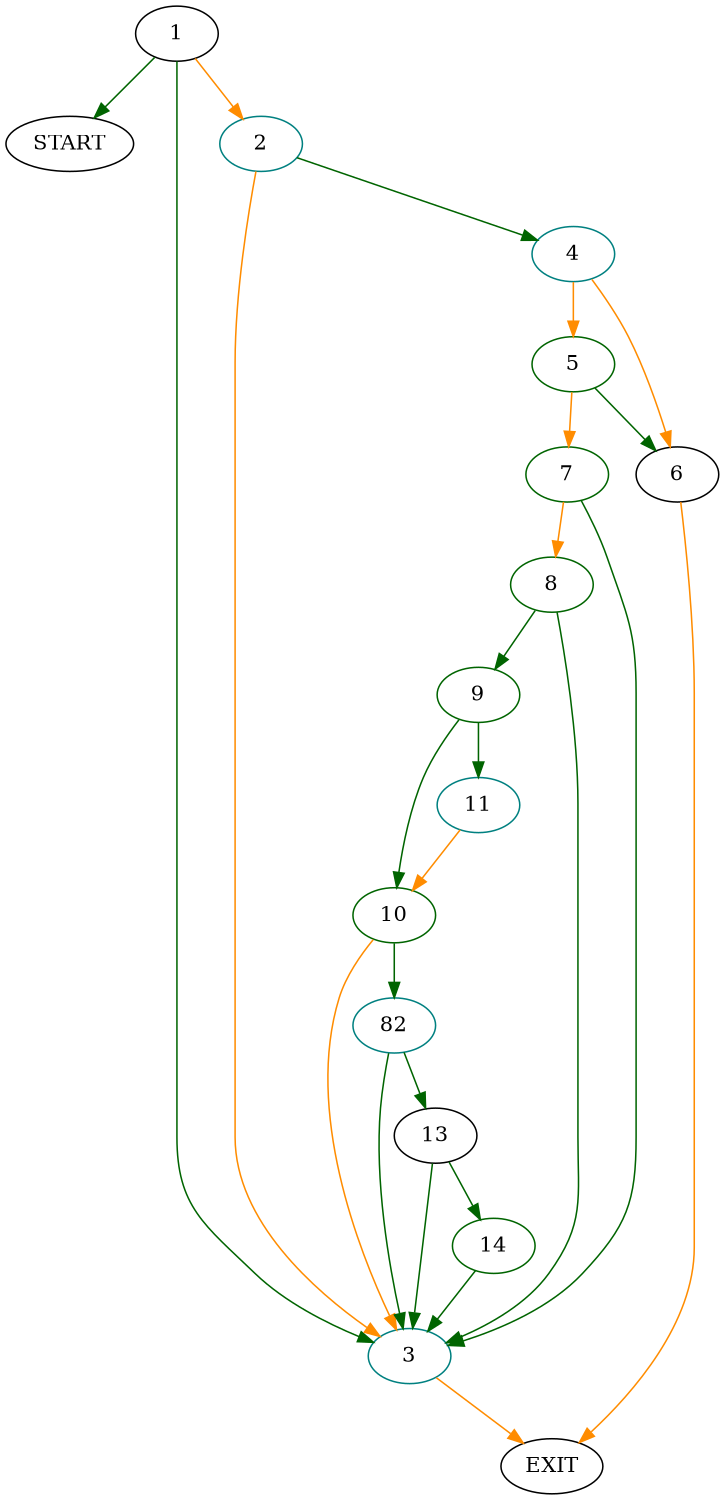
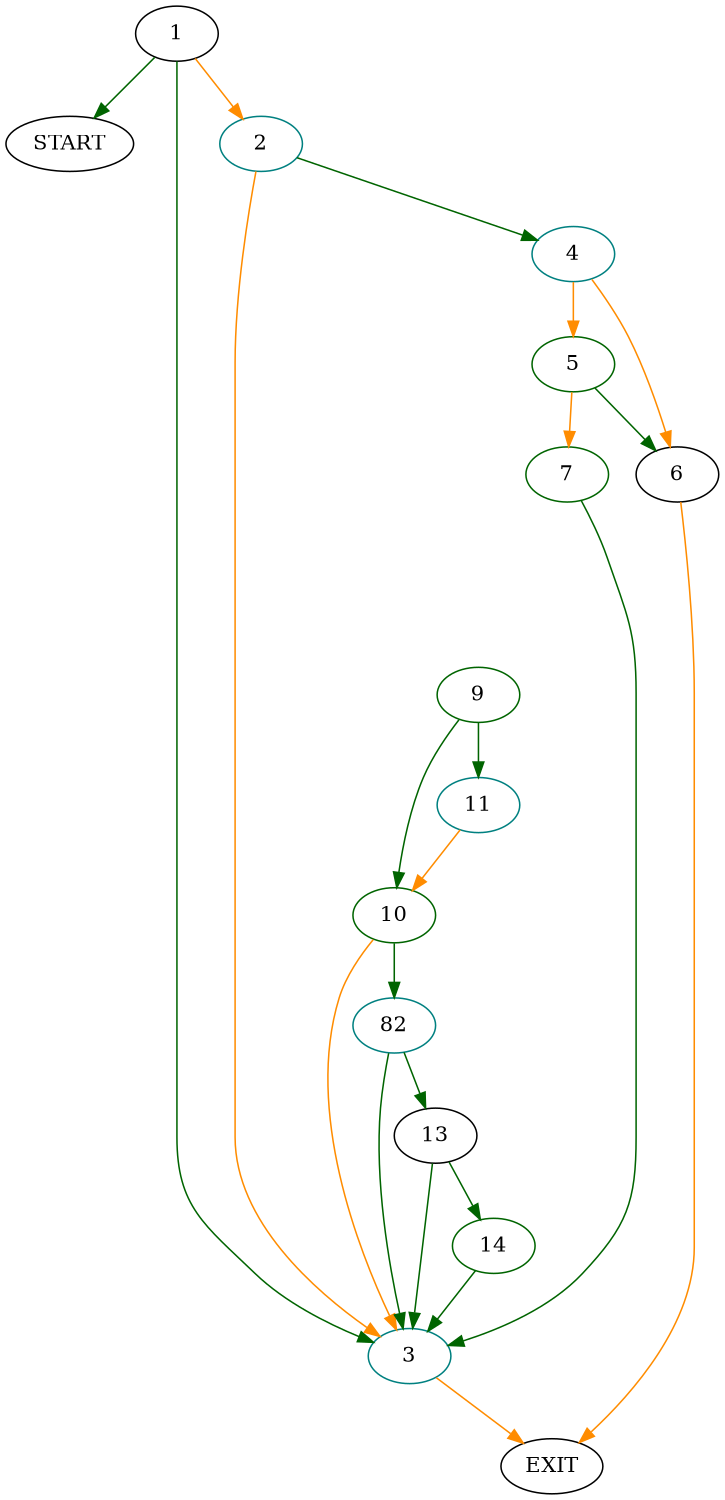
(552, 585) -> none
